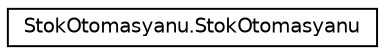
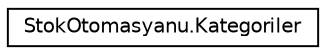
(192, 27) -> (163, 27)
